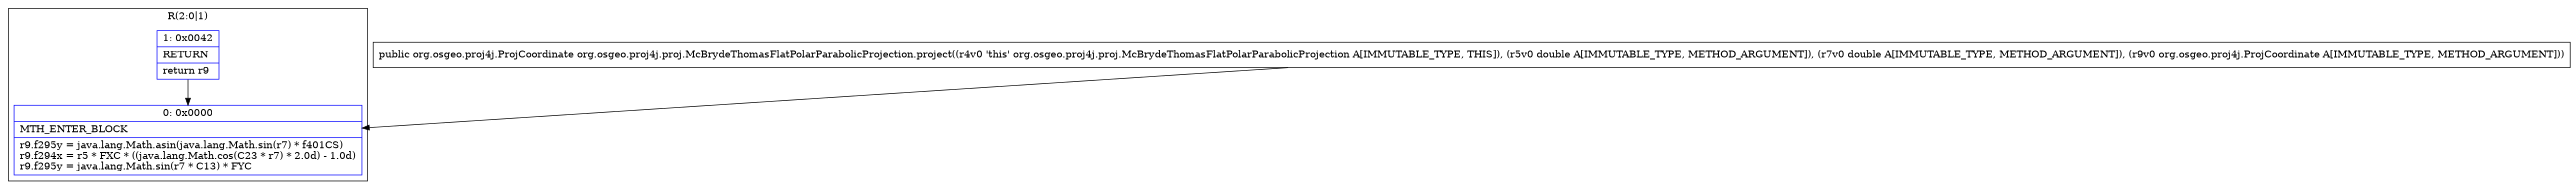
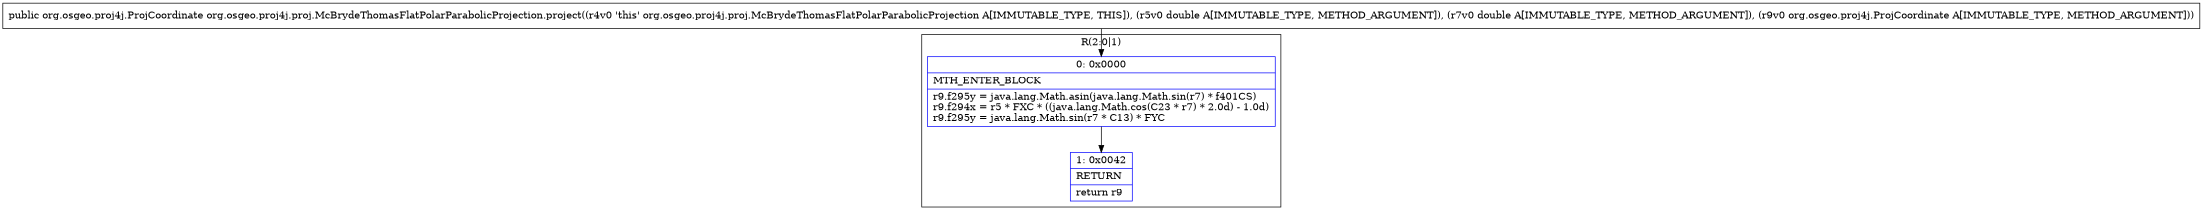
(188, 89) -> (1101, 136)
